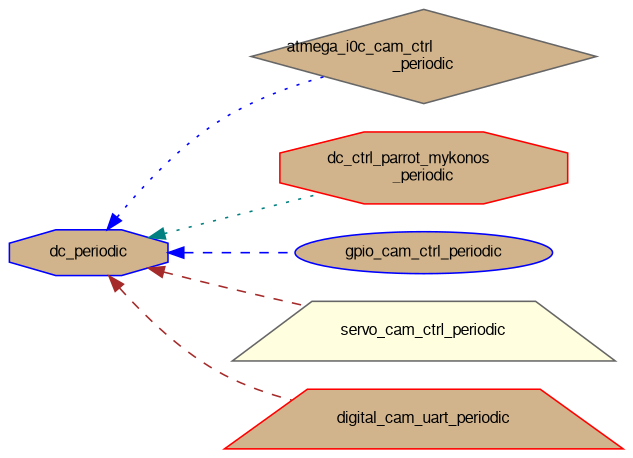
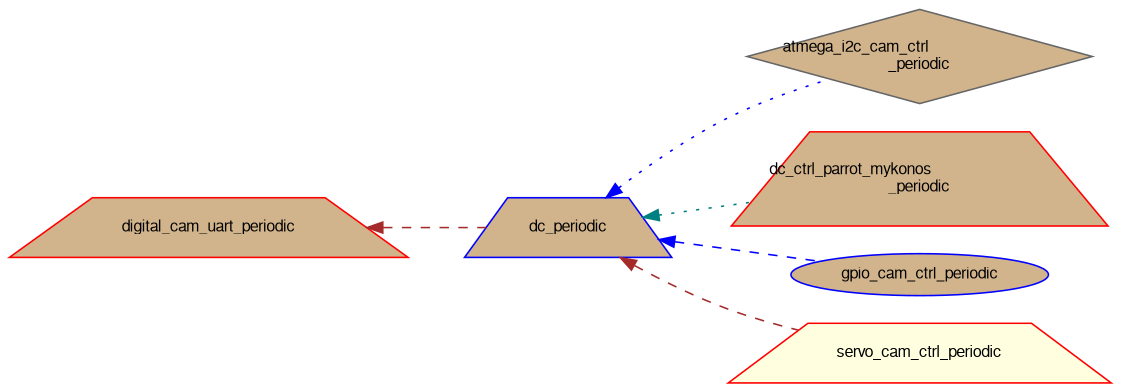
(424, 56) -> (920, 56)
(424, 168) -> (920, 179)
(89, 253) -> (568, 228)
(424, 331) -> (920, 353)
(197, 358) -> (435, 228)
